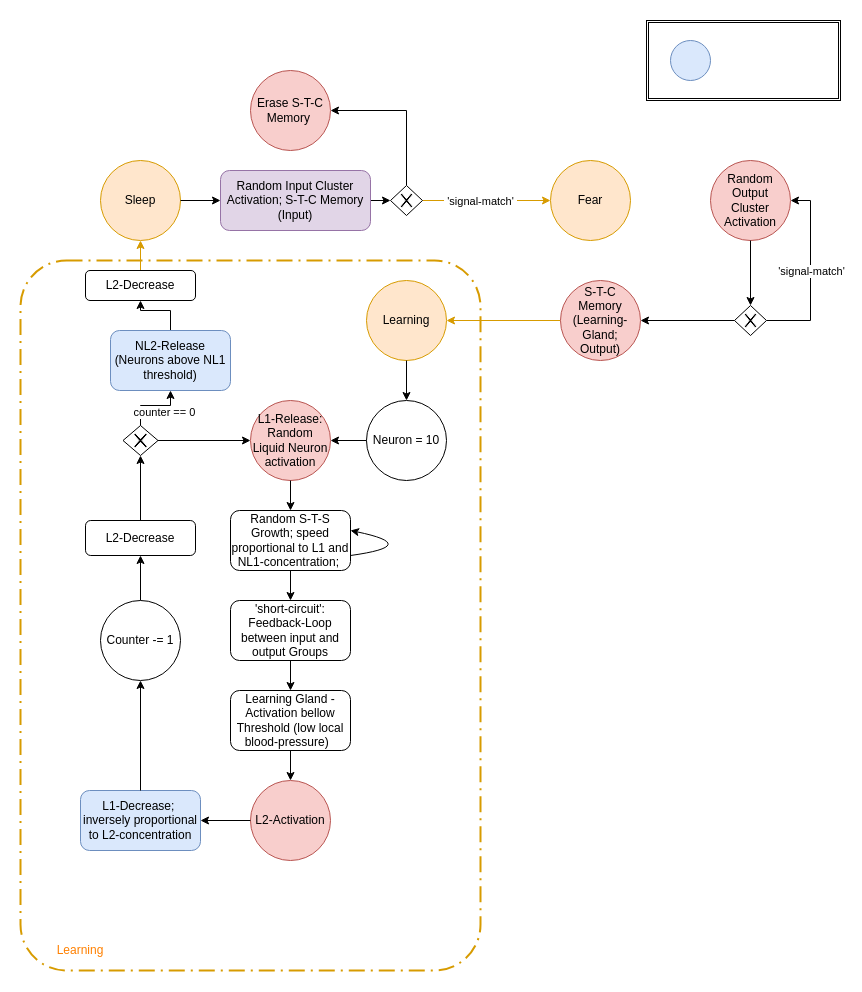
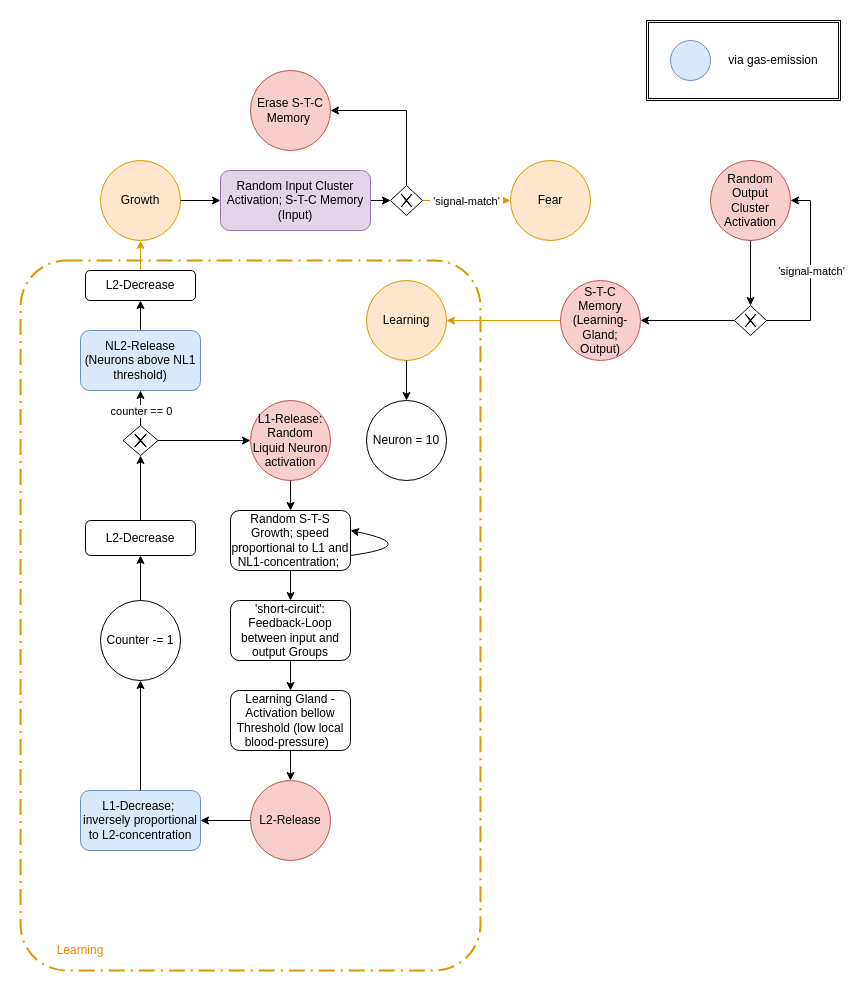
none -> (774, 61)
(141, 201) -> (141, 201)
(591, 201) -> (551, 201)
(171, 361) -> (141, 361)
(352, 441) -> none
(291, 821) -> (291, 821)
